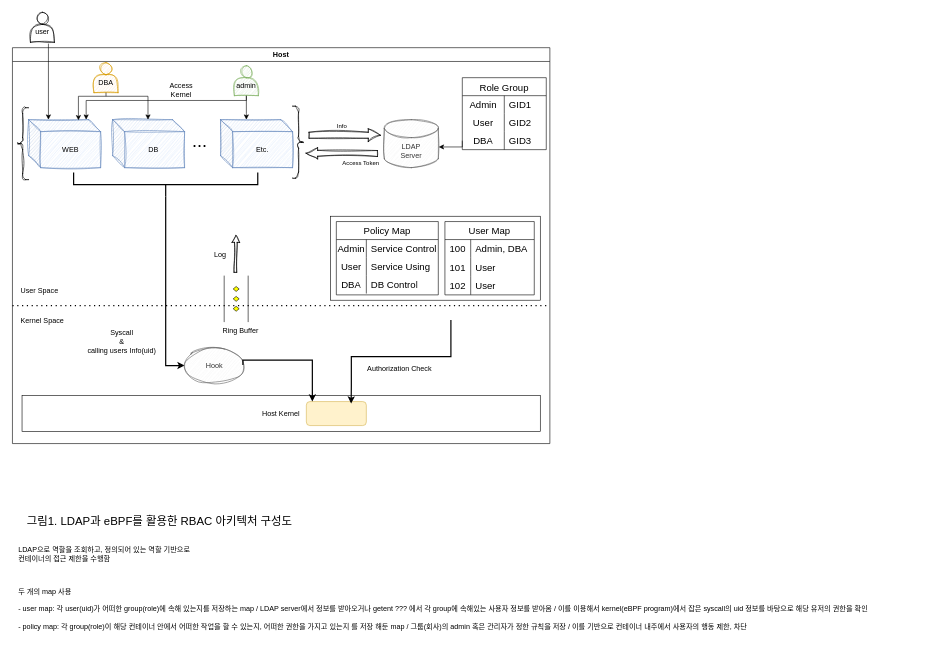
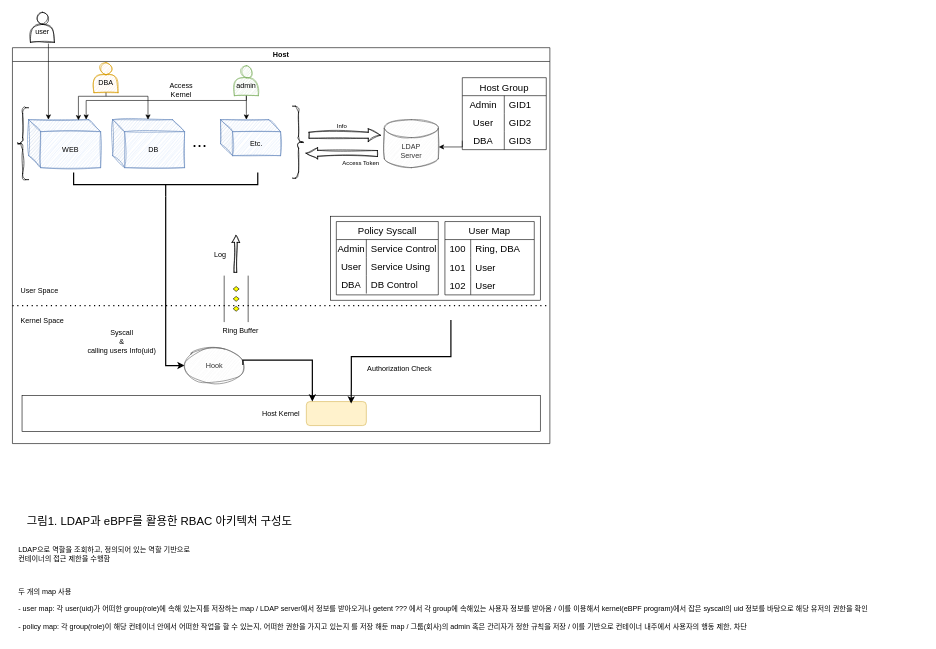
(504, 87) -> (504, 87)
(257, 144) -> (251, 138)
(387, 231) -> (387, 231)
(499, 249) -> (496, 249)
